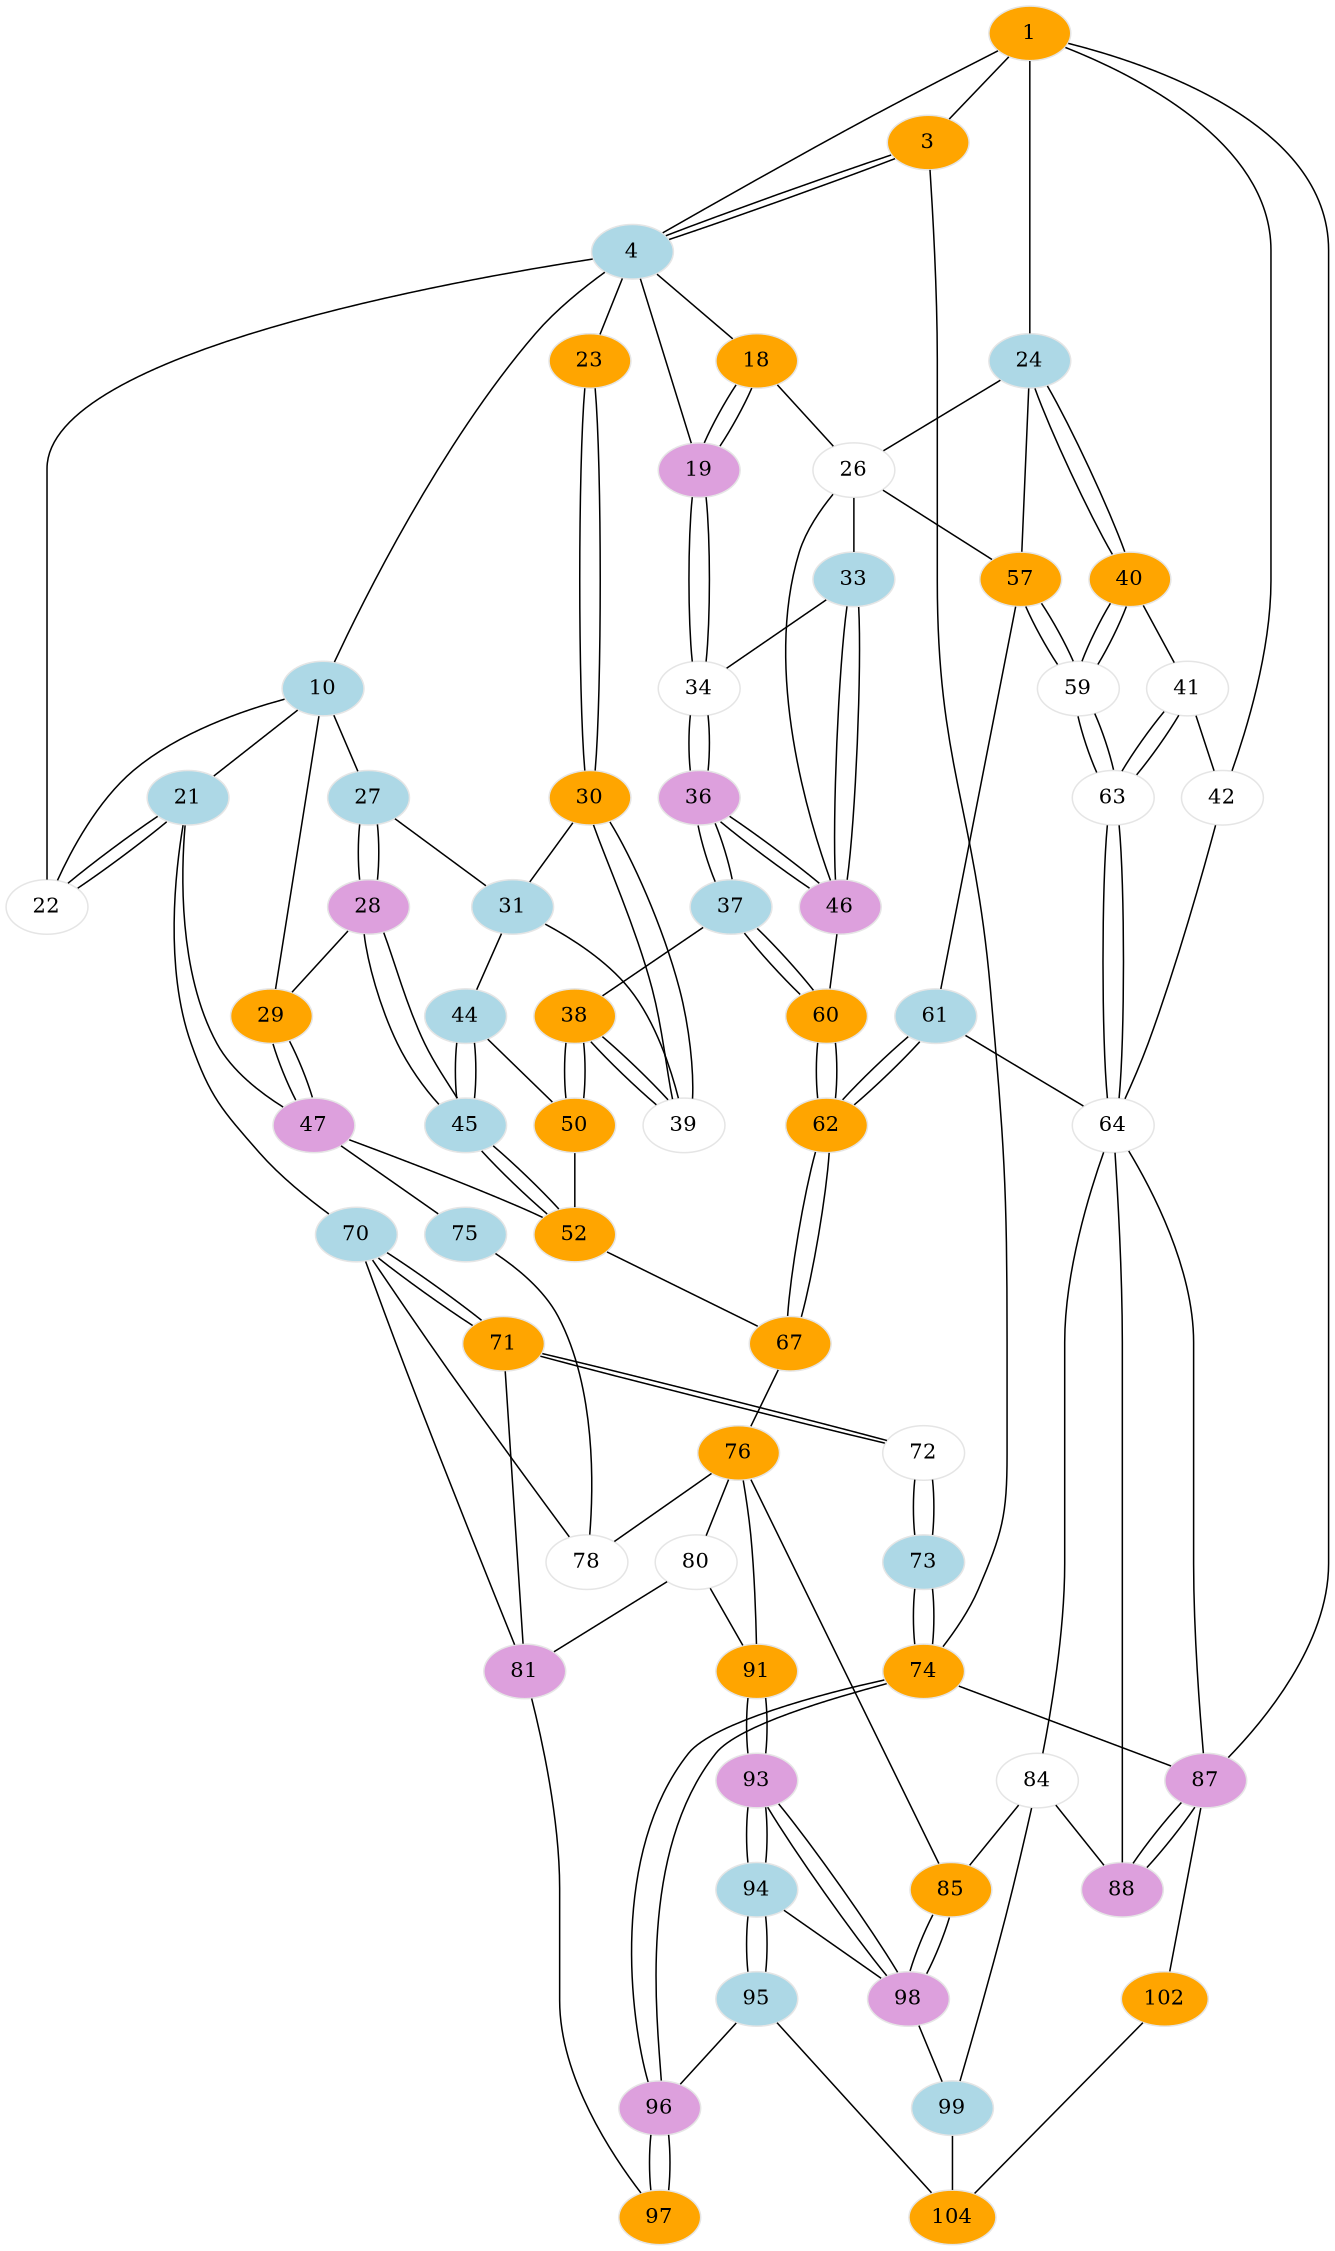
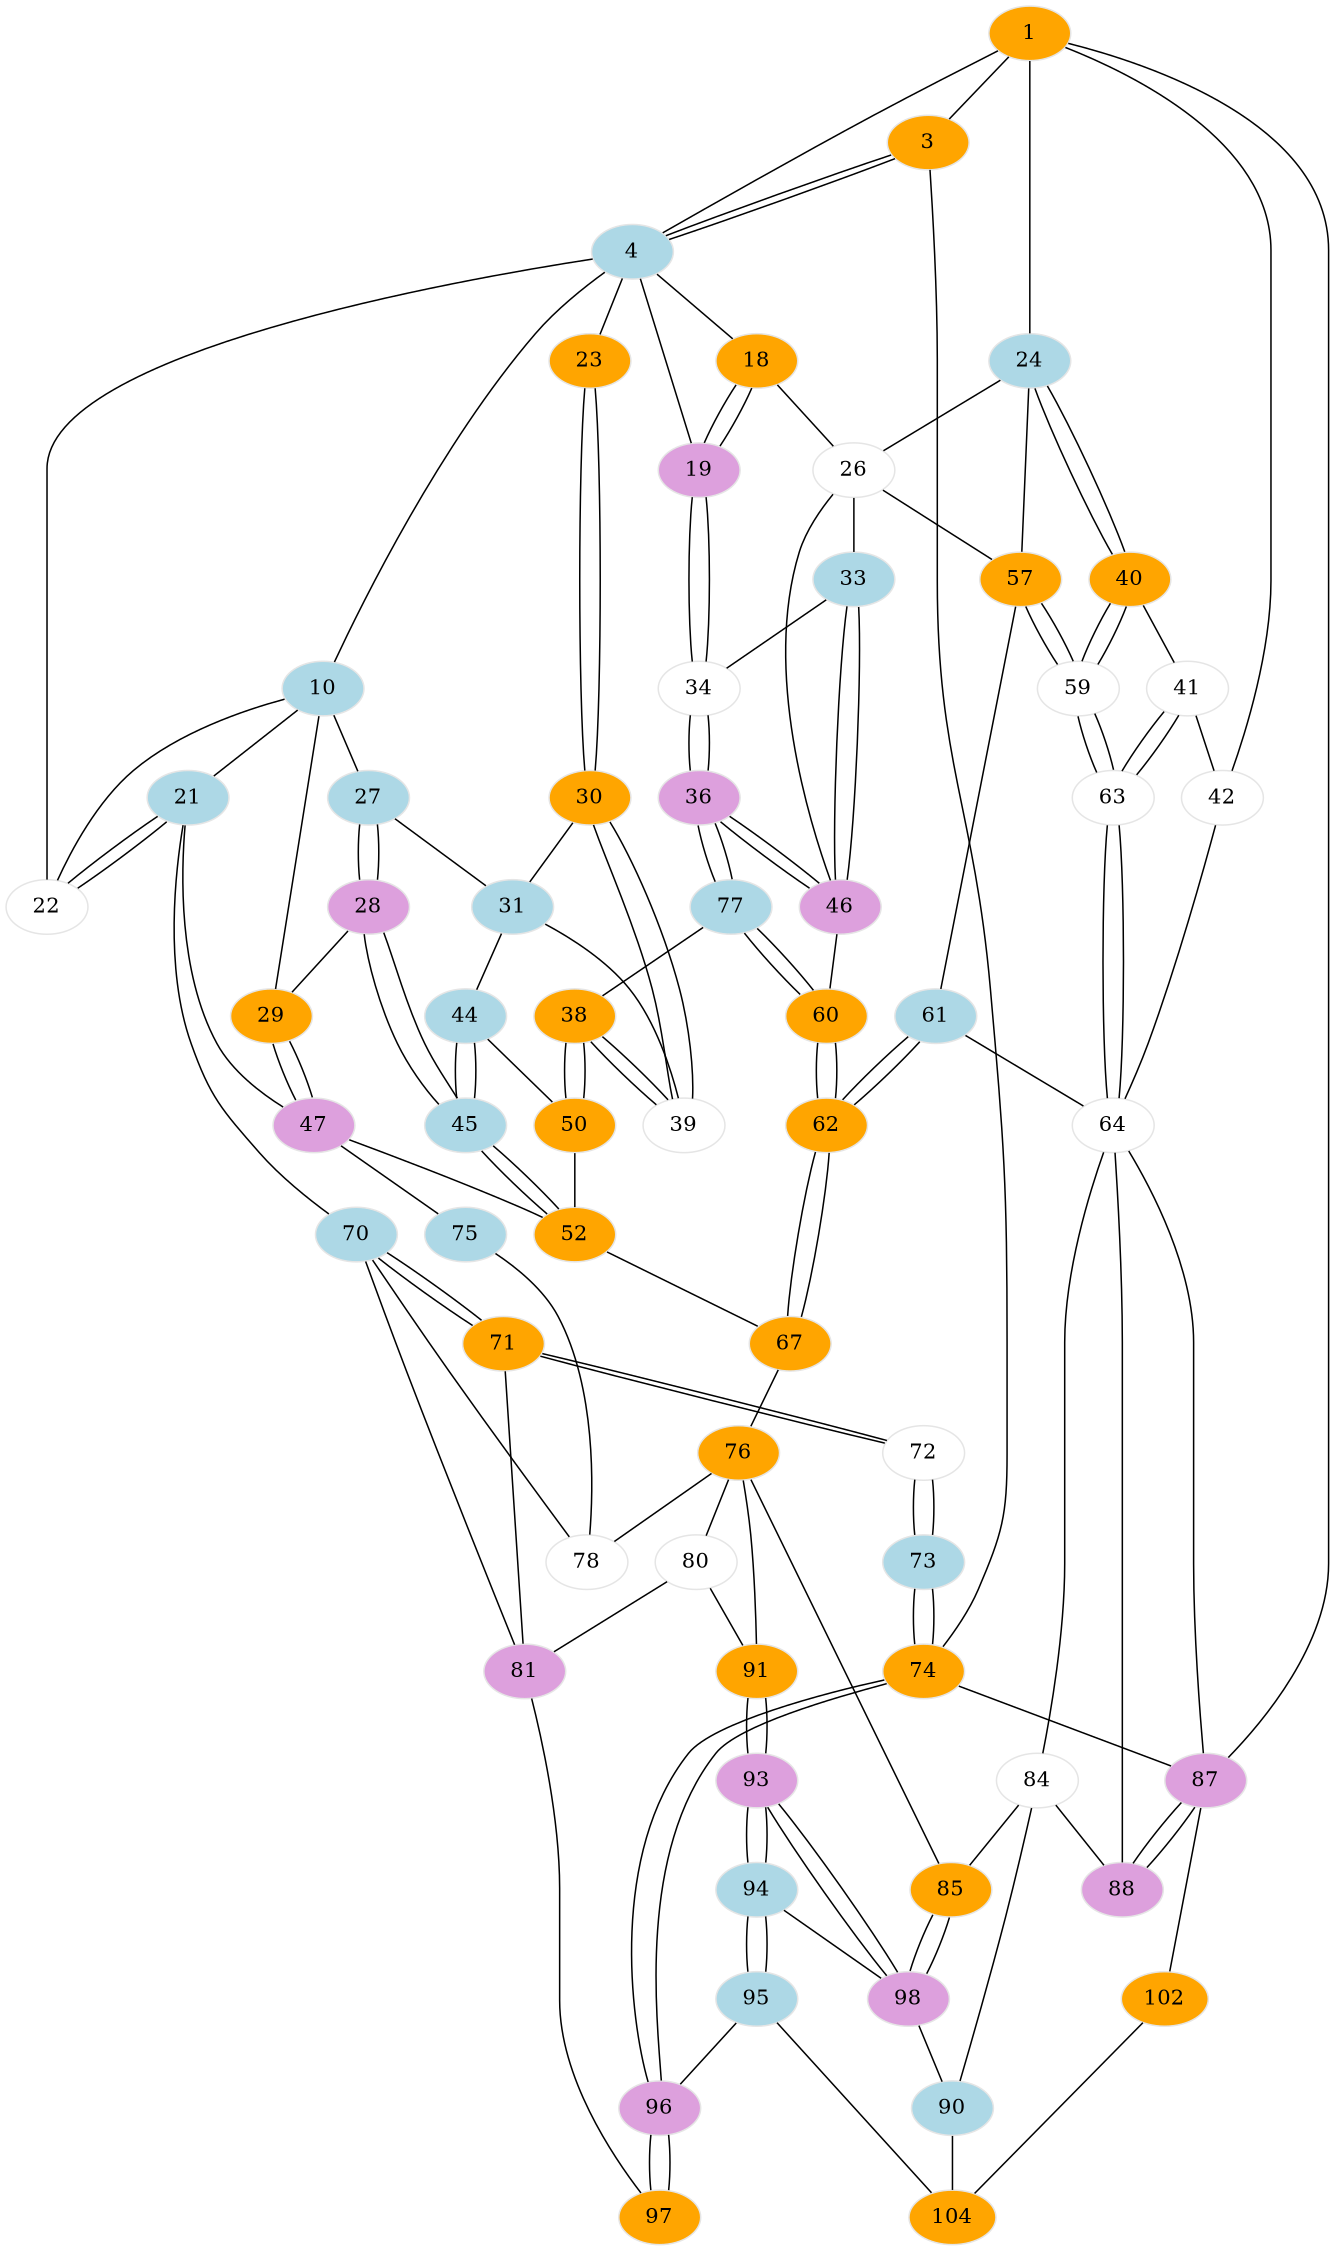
(731, 907) -> (731, 907)
(952, 2108) -> (952, 2108)
